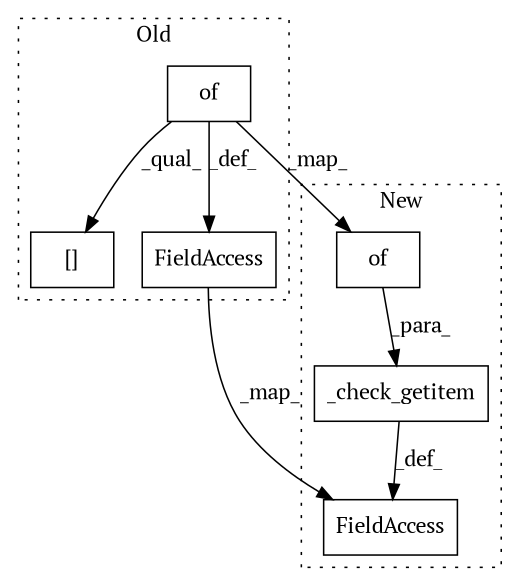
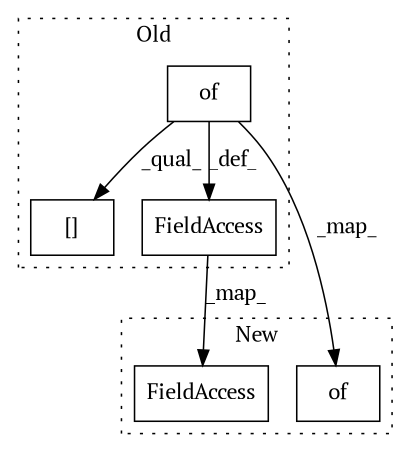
(401, 394) -> none
